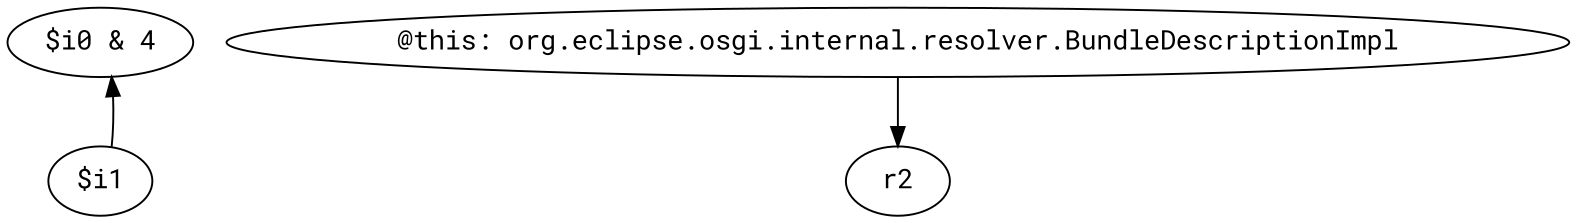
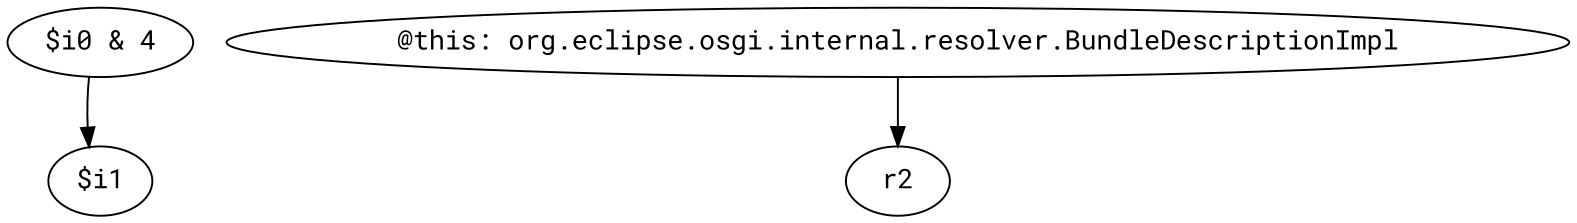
(113, 122) -> (87, 102)
